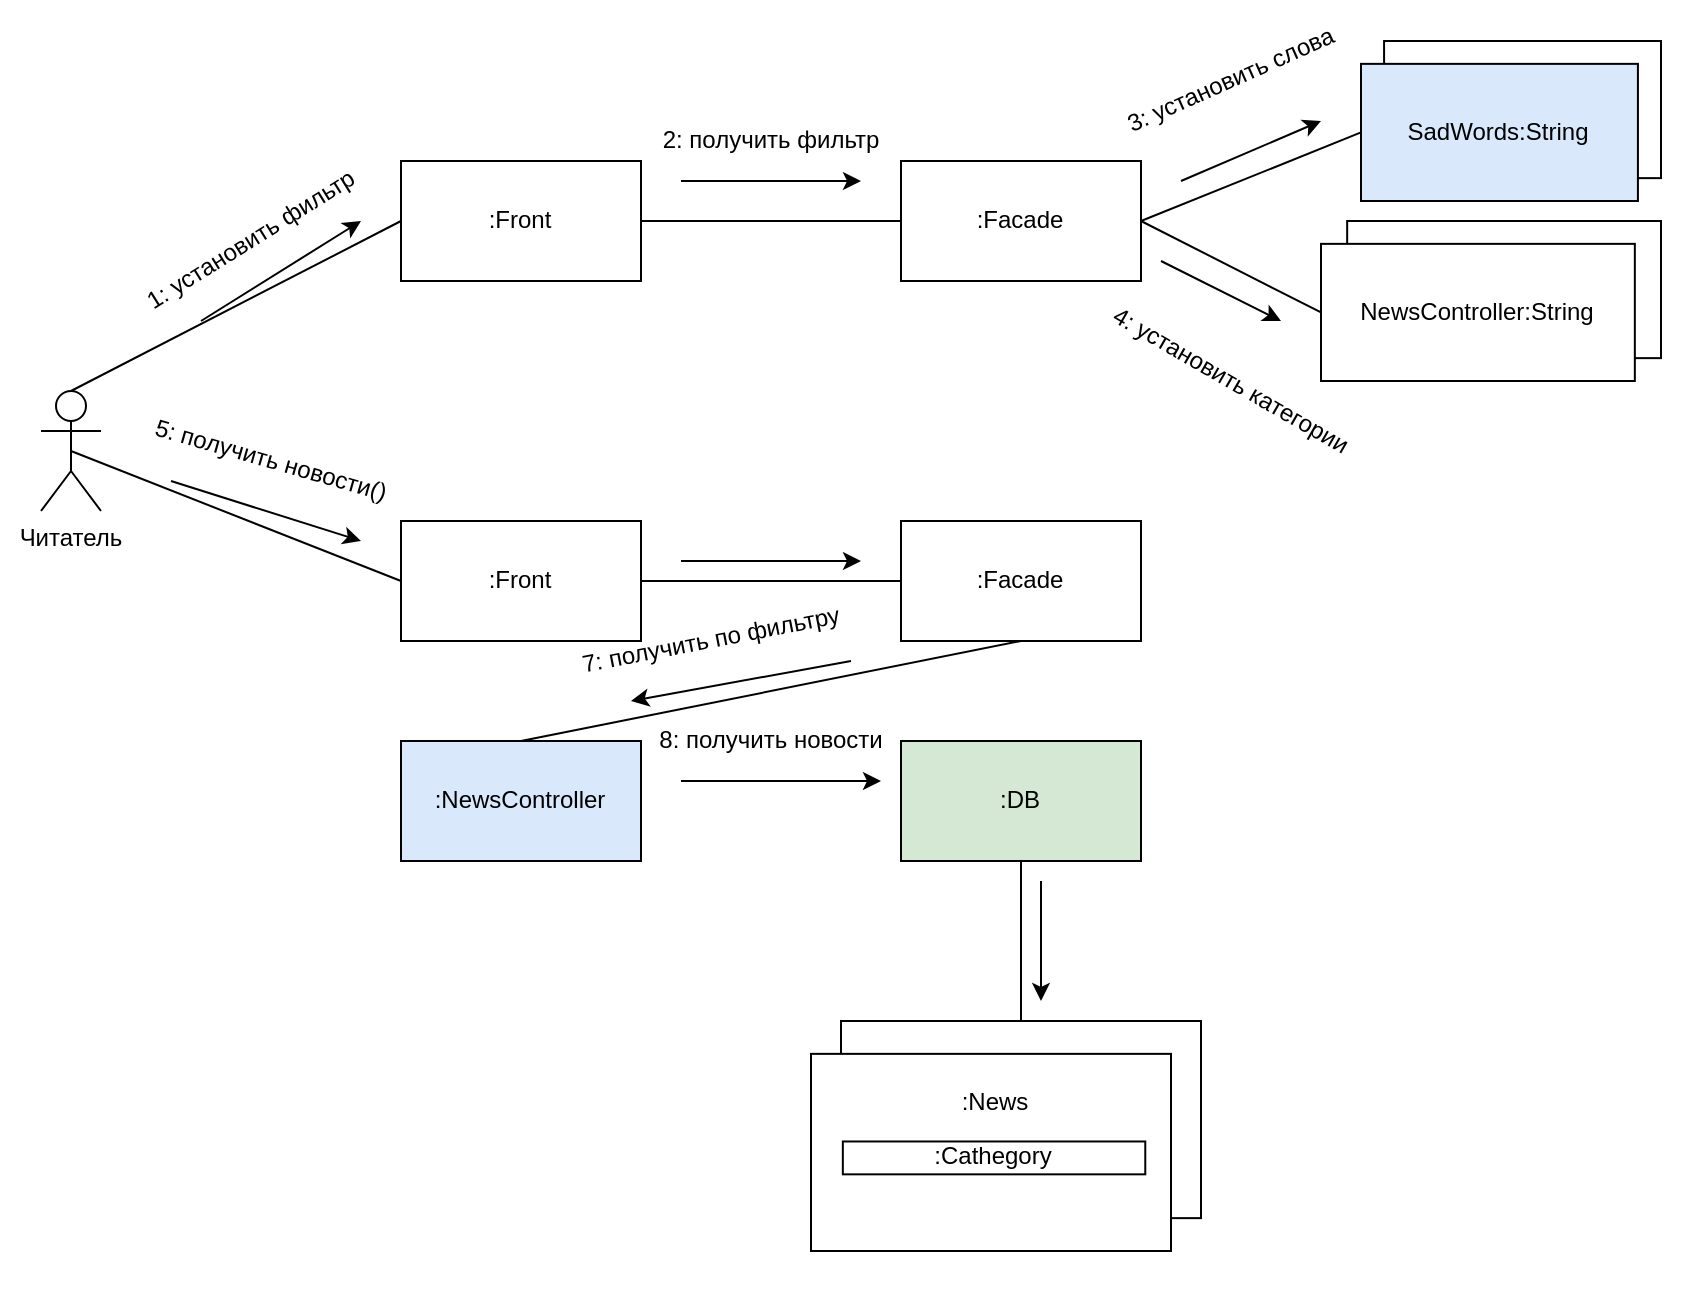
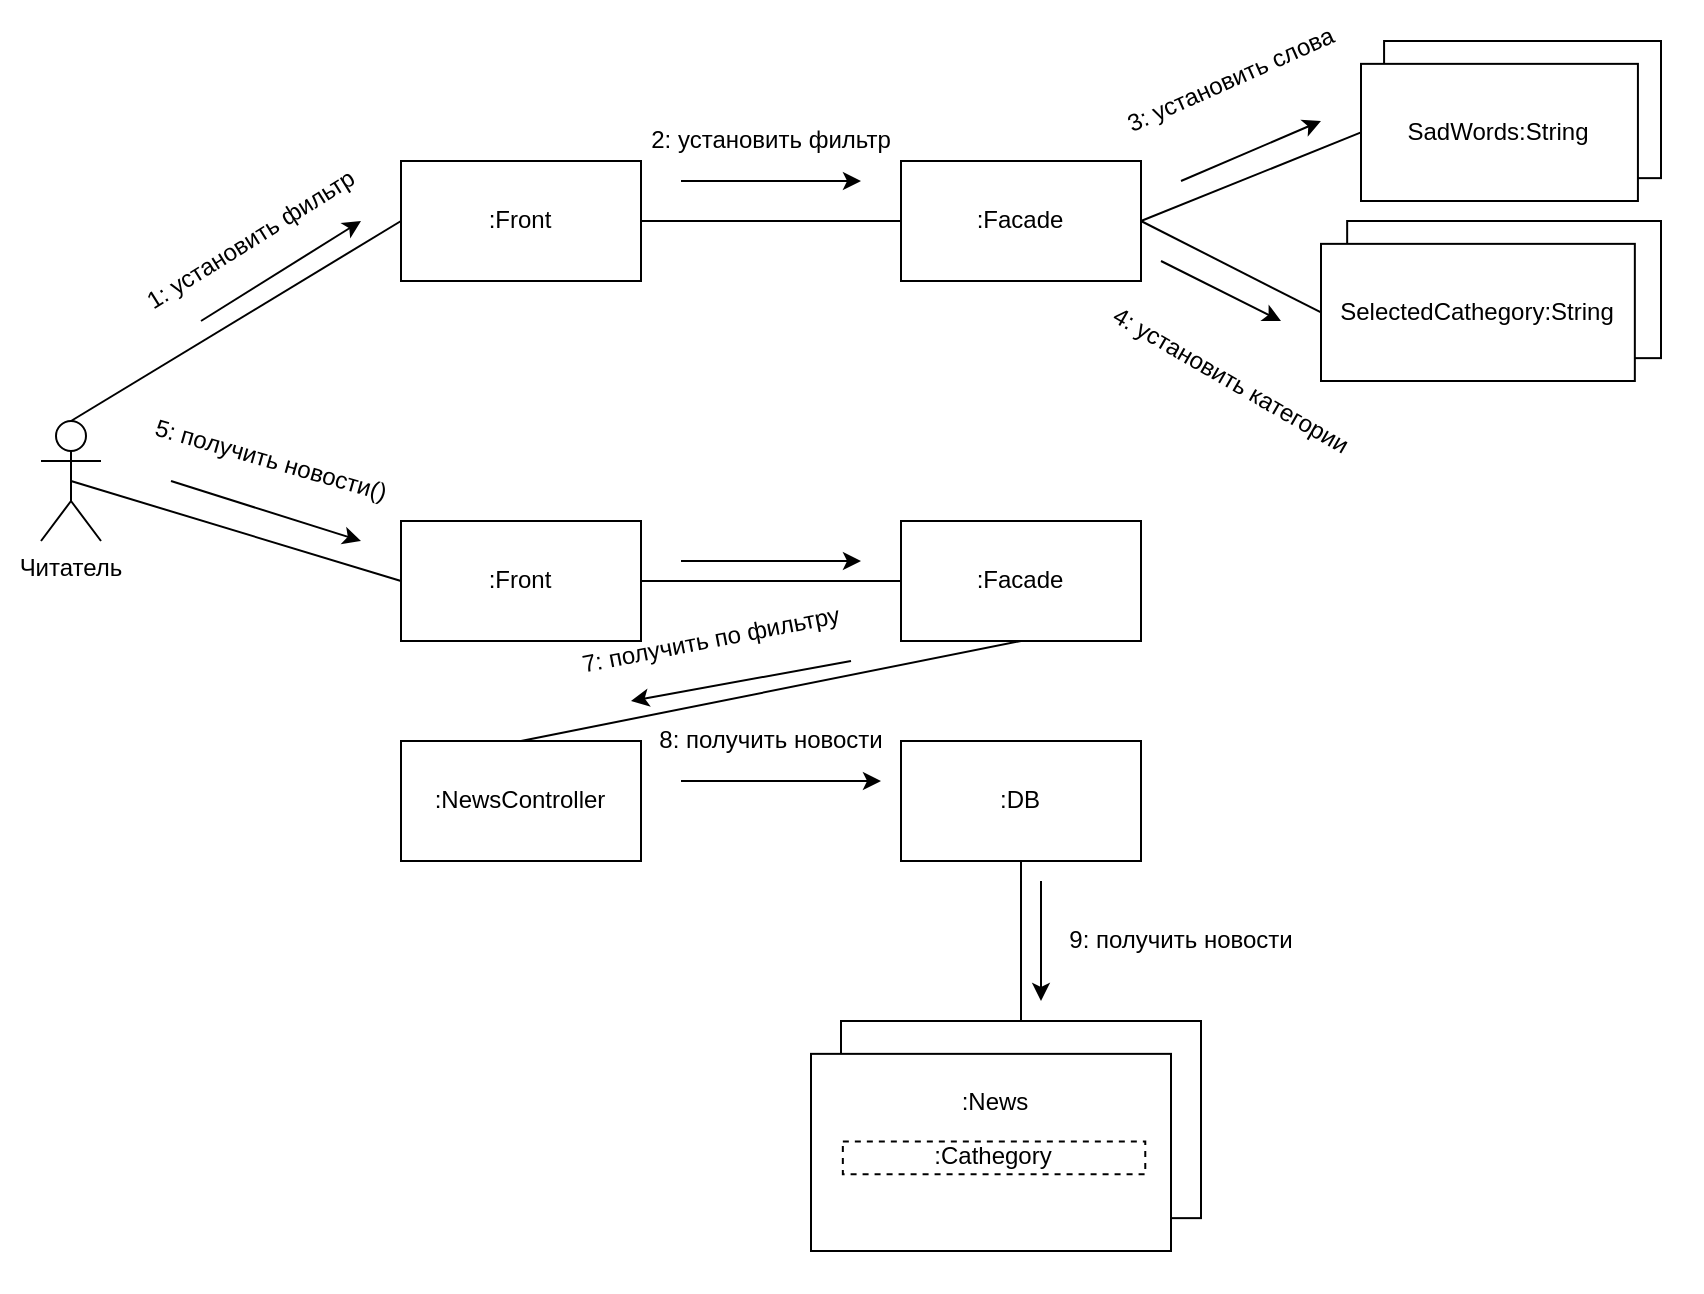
(1499, 132) -> (1499, 132)
(772, 141) -> (772, 141)
(1478, 313) -> (1478, 313)
(71, 451) -> (71, 481)
(521, 801) -> (521, 801)
(1021, 801) -> (1021, 801)
none -> (1181, 941)
(994, 1158) -> (994, 1158)
